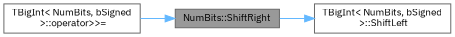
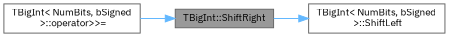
(227, 18) -> (224, 18)
